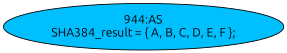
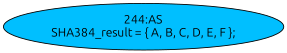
(144, 27) -> (144, 27)
